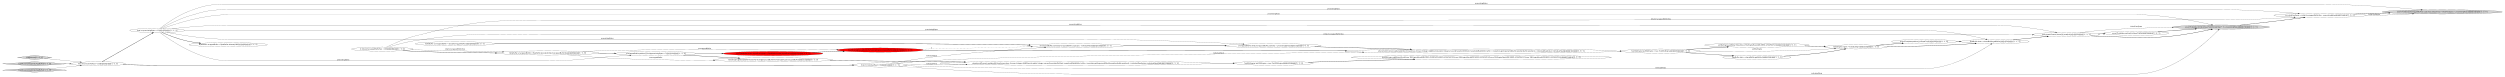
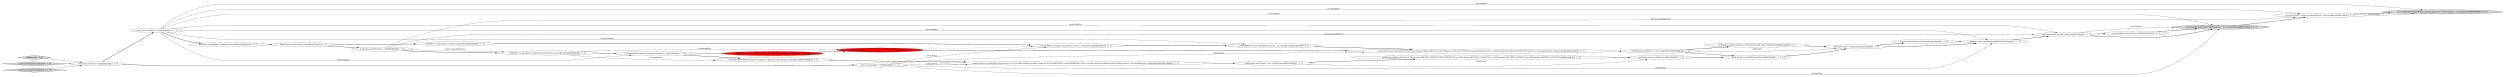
none -> (303, 45)
none -> (1661, 57)
